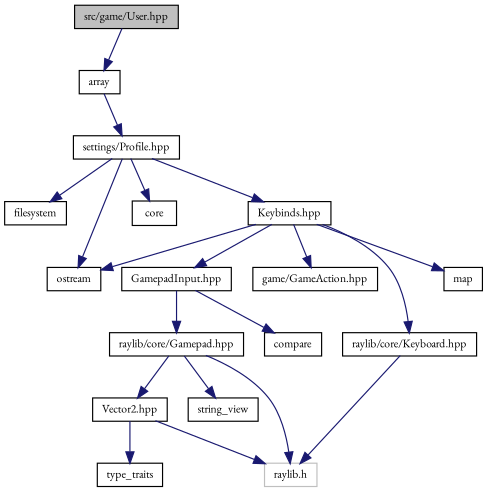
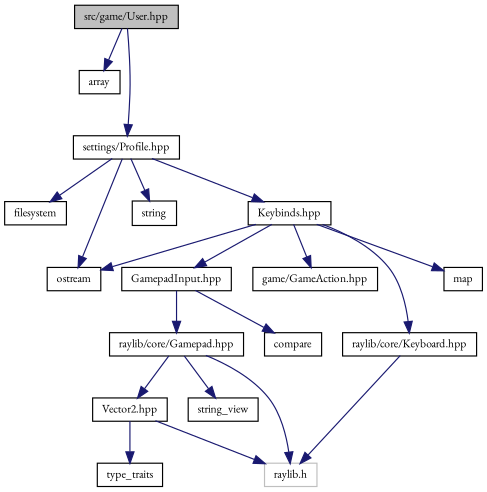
(111, 109) -> (130, 76)
(154, 213) -> (154, 213)
